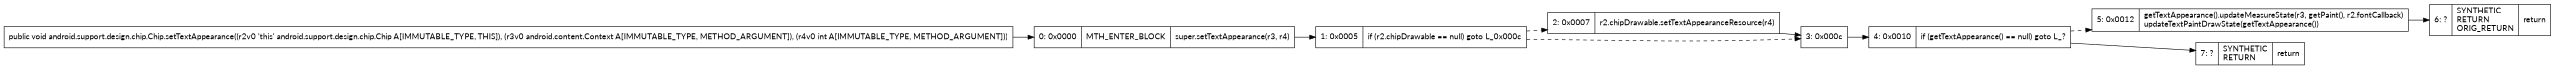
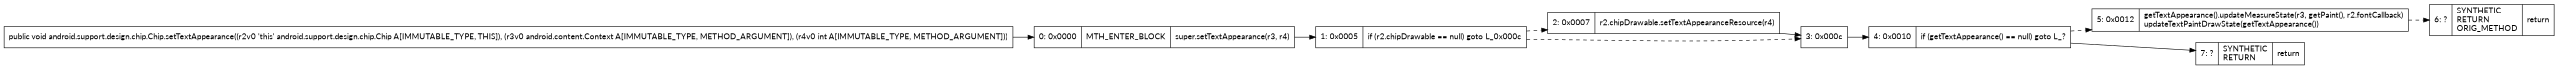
(2416, 20) -> (2416, 20)
(2485, 29) -> (2487, 29)
